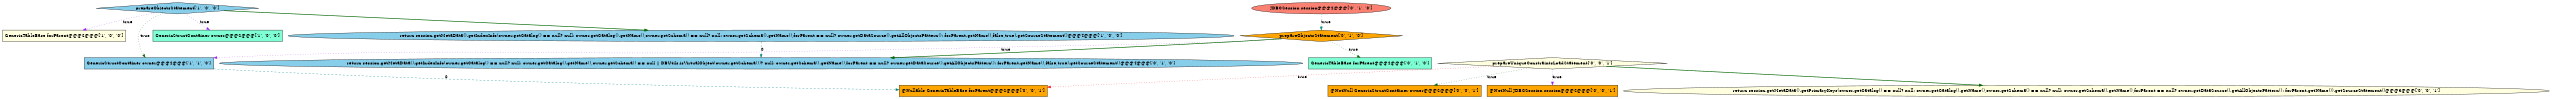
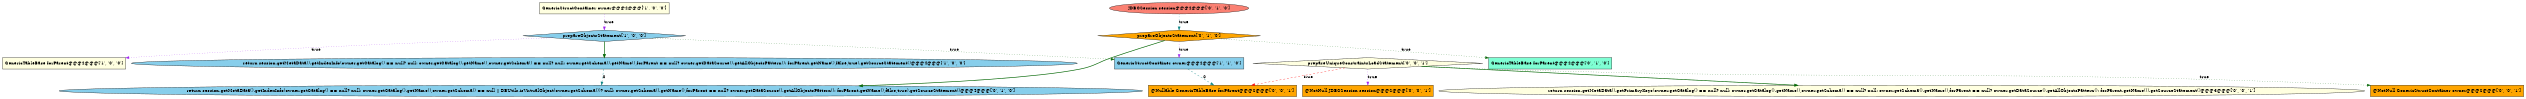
(196, 21) -> (604, 20)
(218, 36) -> (604, 8)
(1274, 77) -> (1300, 76)
